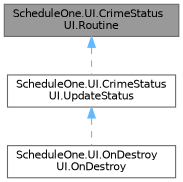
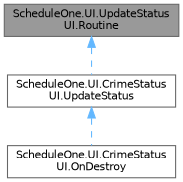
(92, 20) -> (92, 20)
(92, 162) -> (92, 162)
